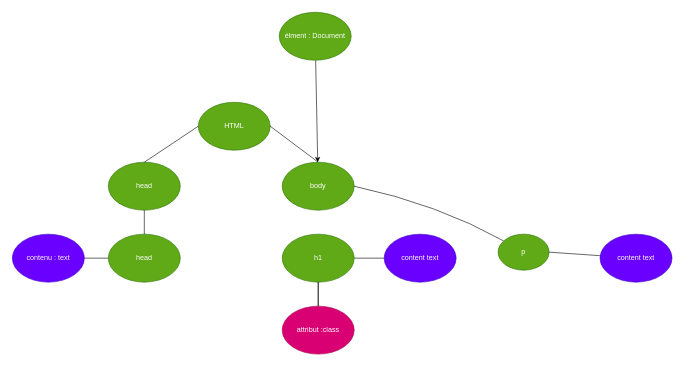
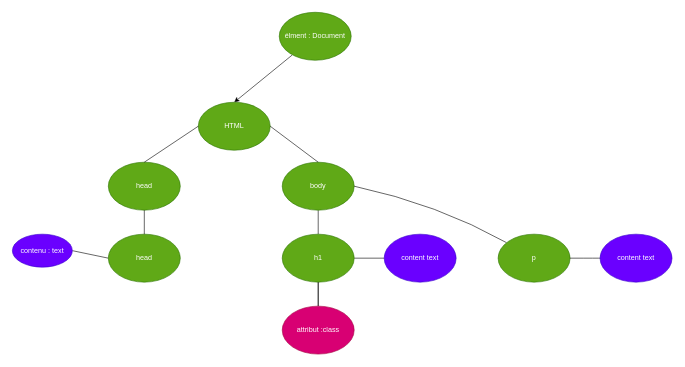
(317, 101) -> (265, 77)
none -> (318, 222)
(524, 252) -> (534, 258)
(48, 258) -> (42, 251)
